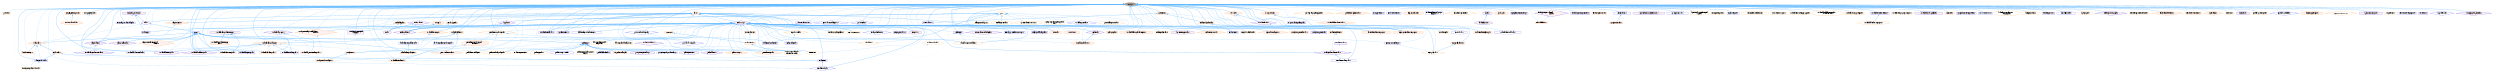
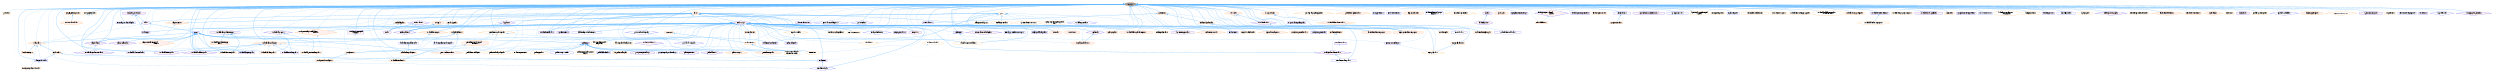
(1111, 23) -> none
